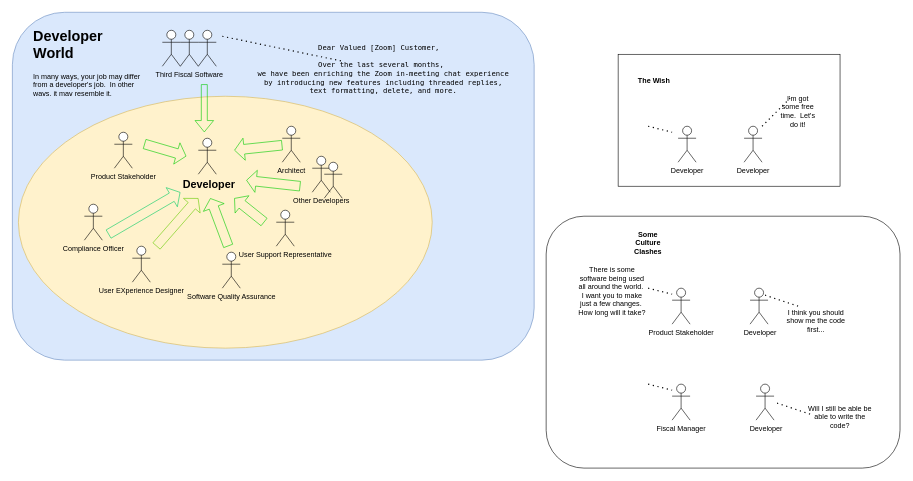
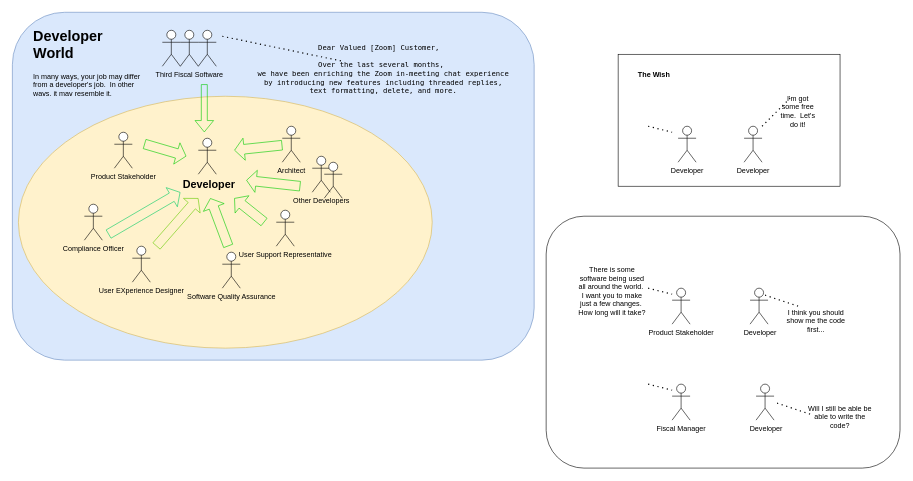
(654, 81) -> (654, 75)
(648, 243) -> none
